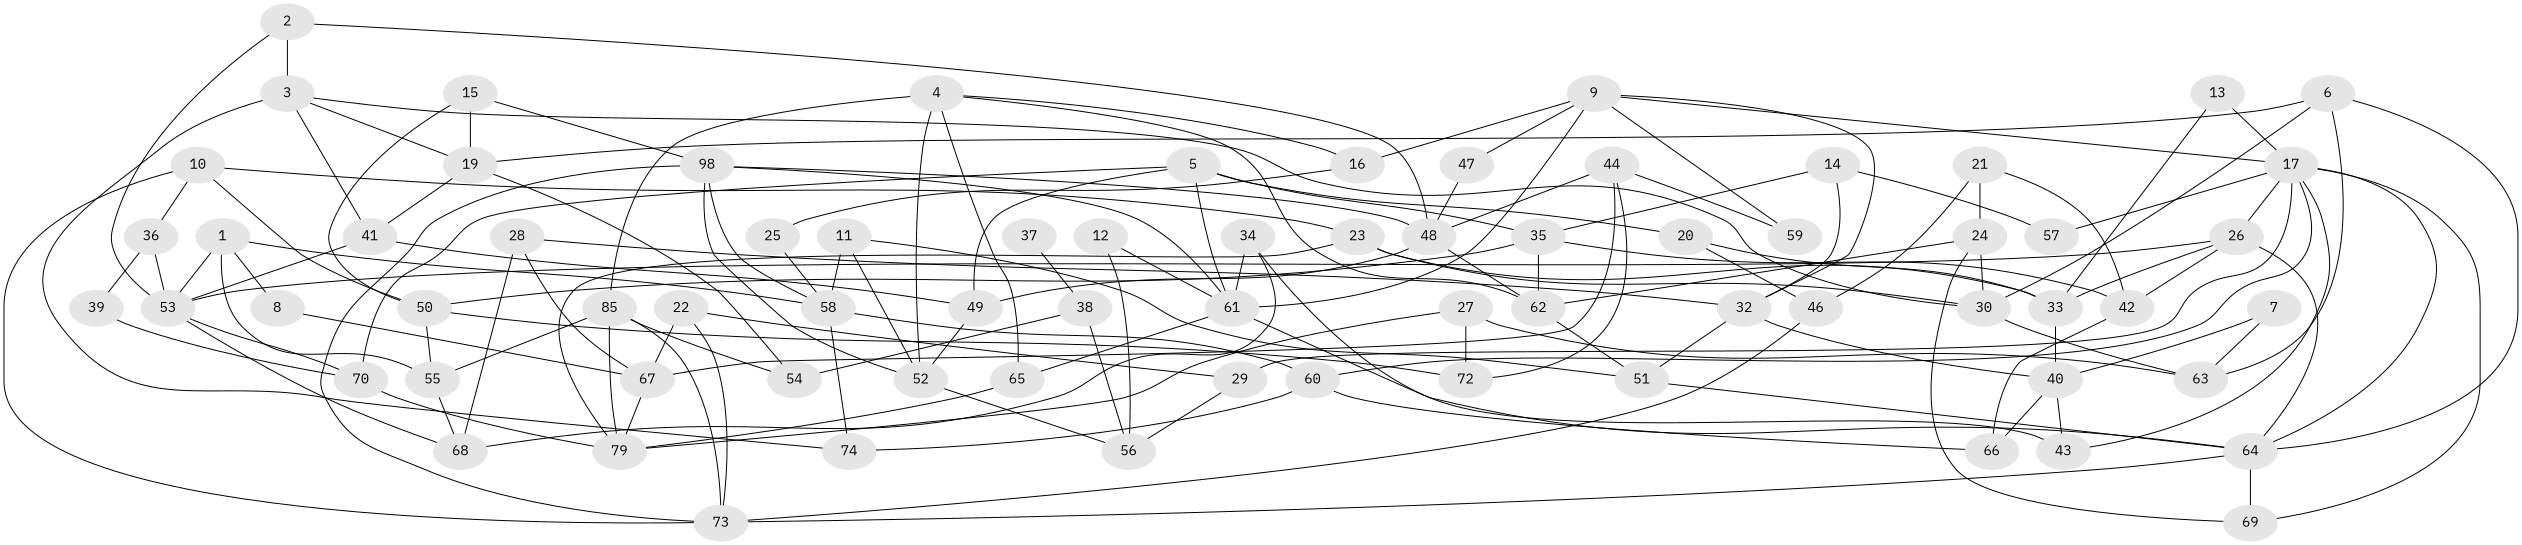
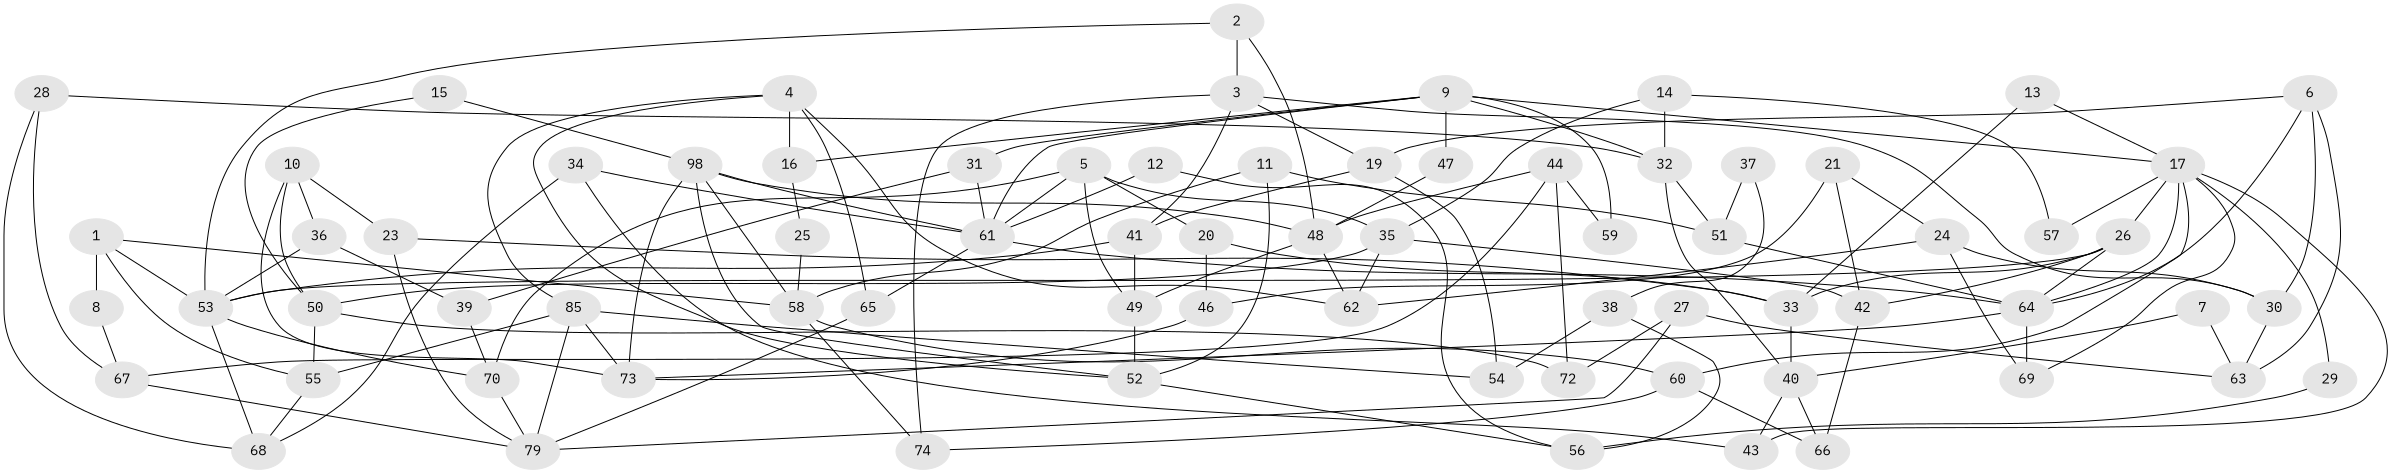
(470, 129) -> none
none -> (975, 165)
(1637, 284) -> none
(681, 308) -> none
(1577, 335) -> (1734, 201)
